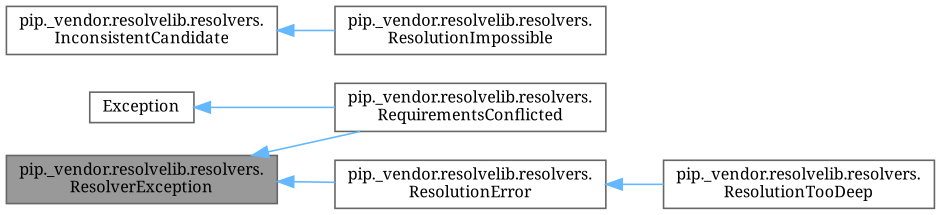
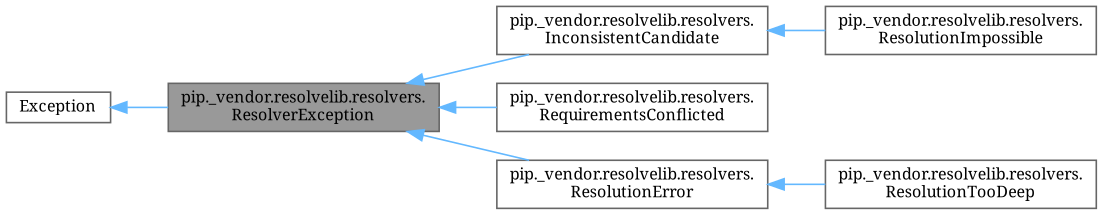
none -> (476, 67)
(273, 107) -> (148, 107)
